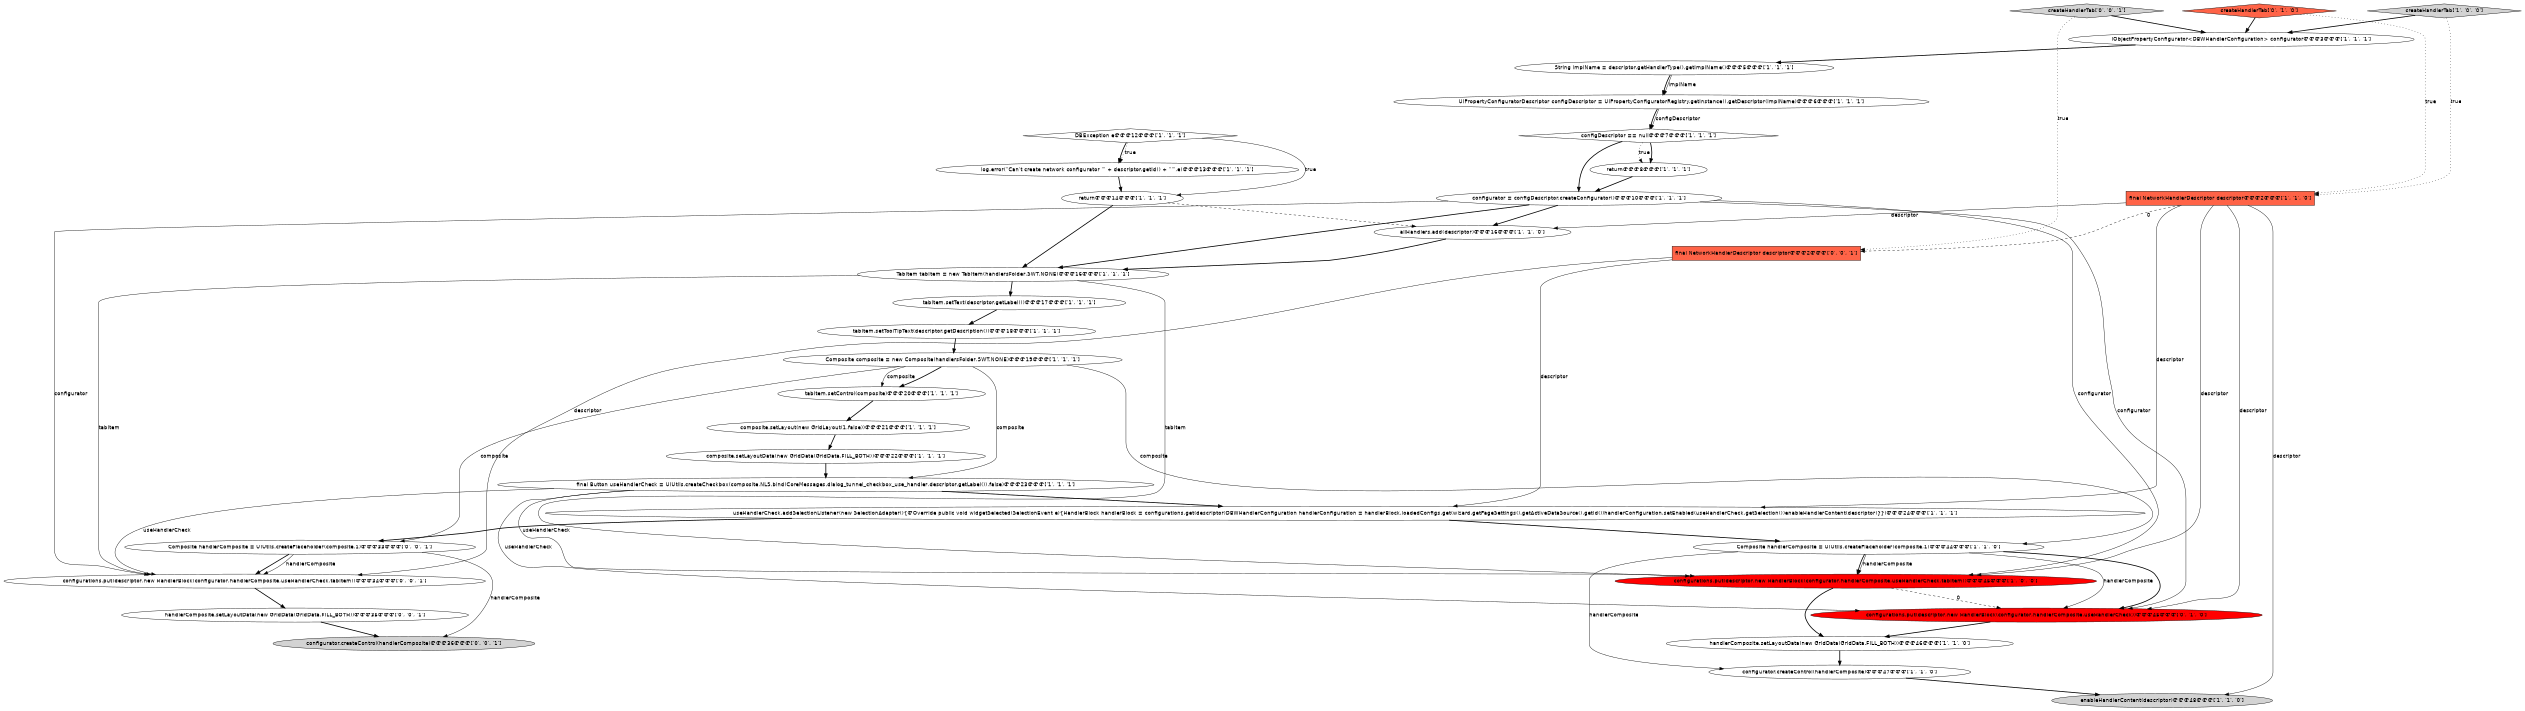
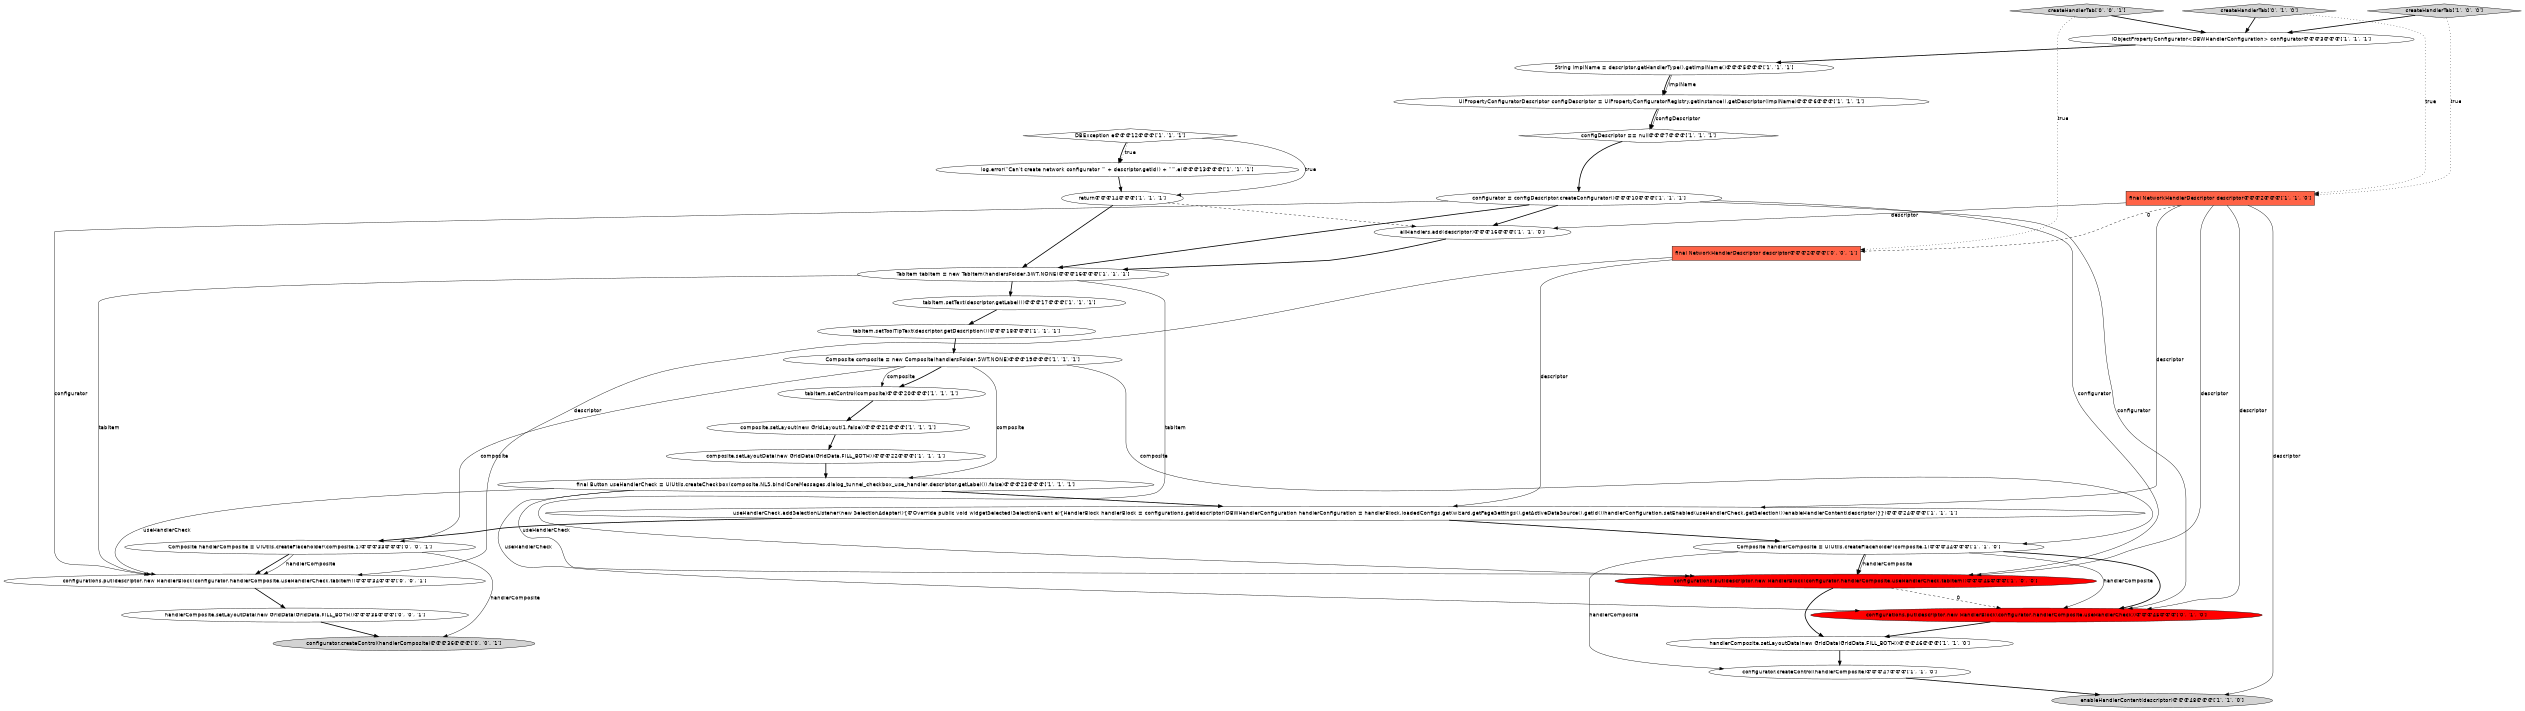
(2259, 11) -> (2259, 11)
(1649, 170) -> none
